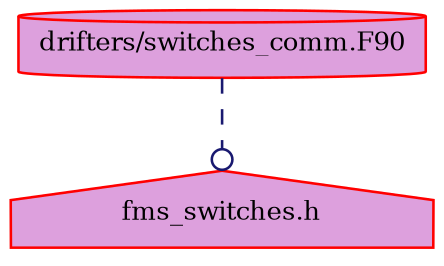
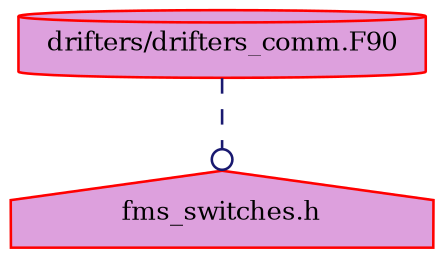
(222, 44) -> (222, 44)
